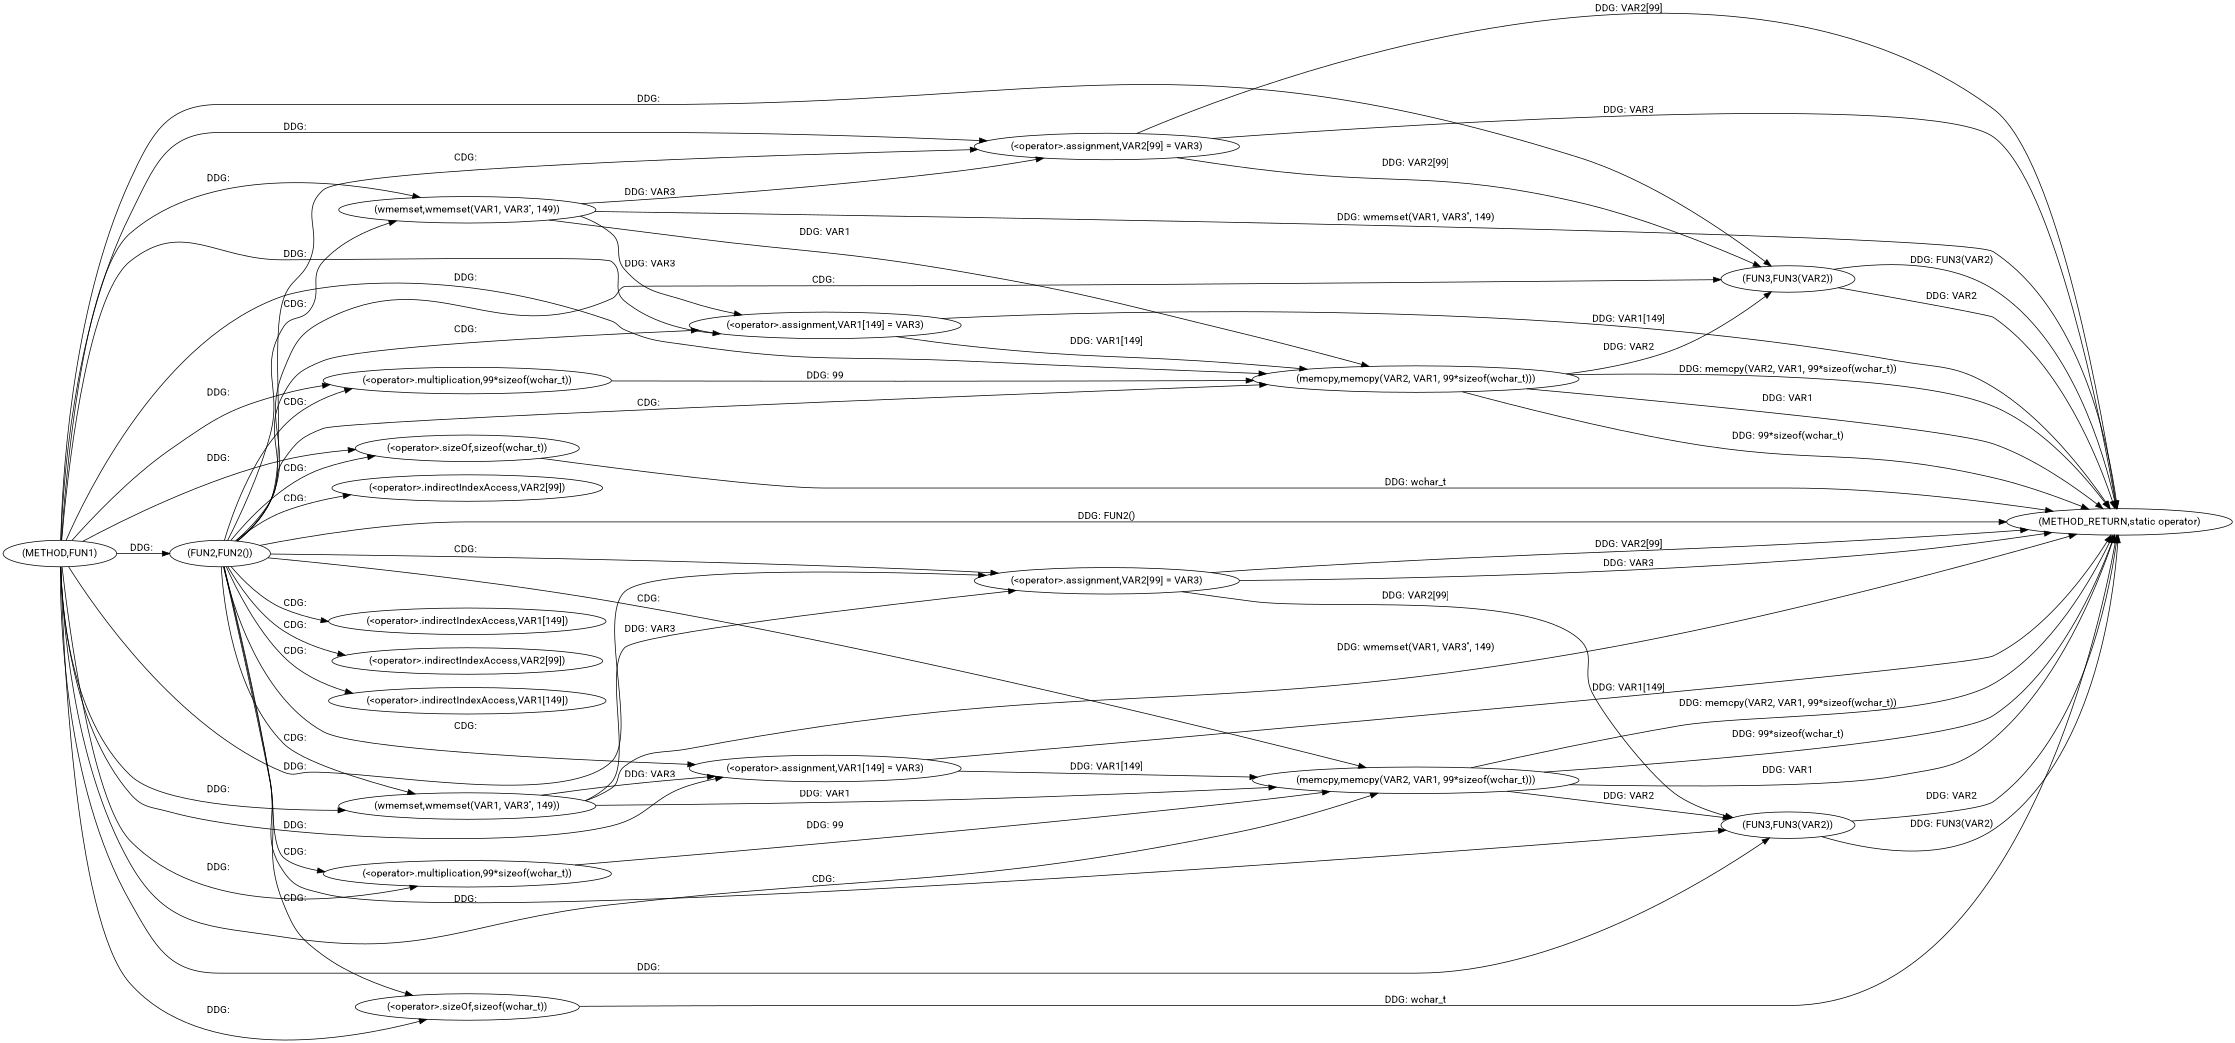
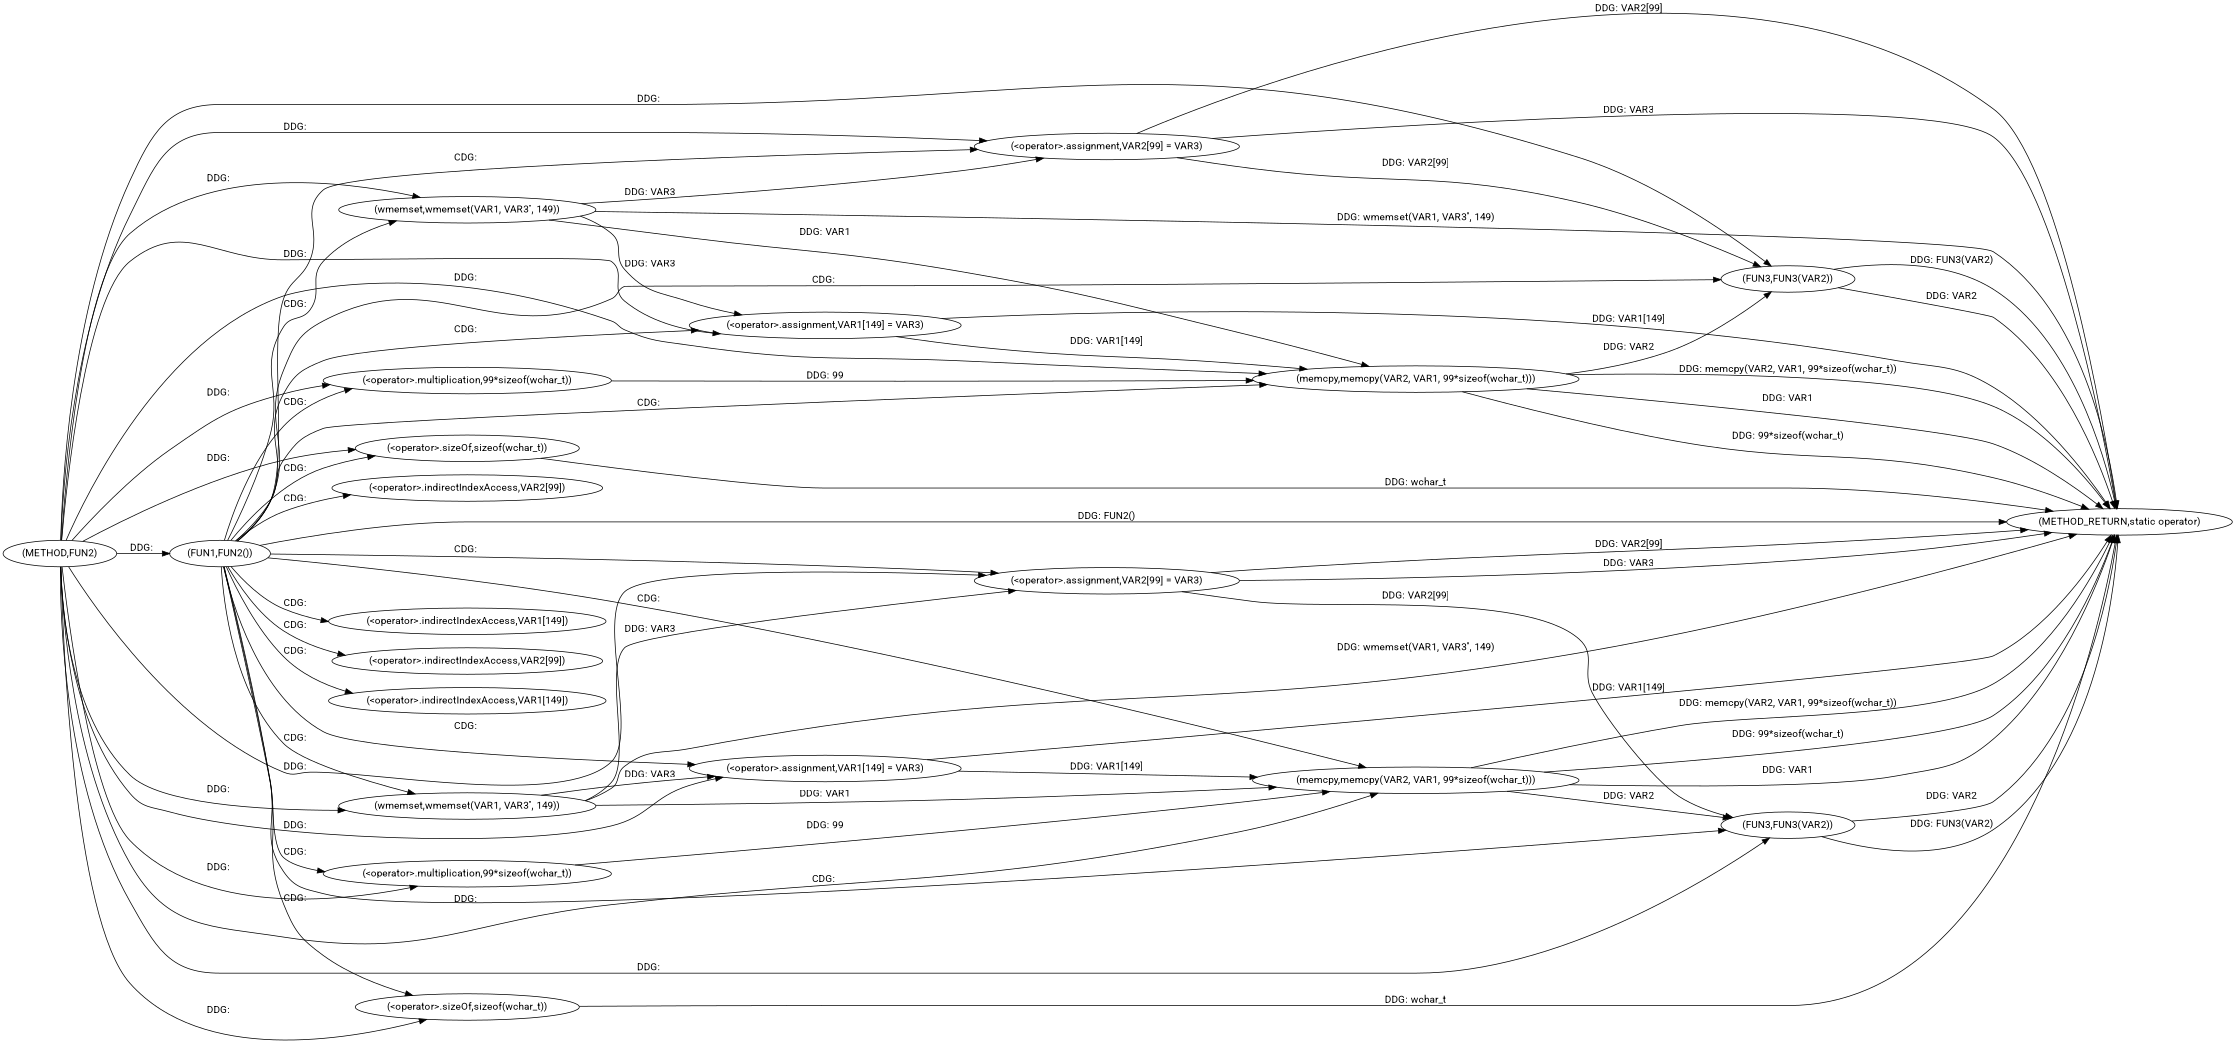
(60, 554) -> (60, 554)
(220, 554) -> (220, 554)
